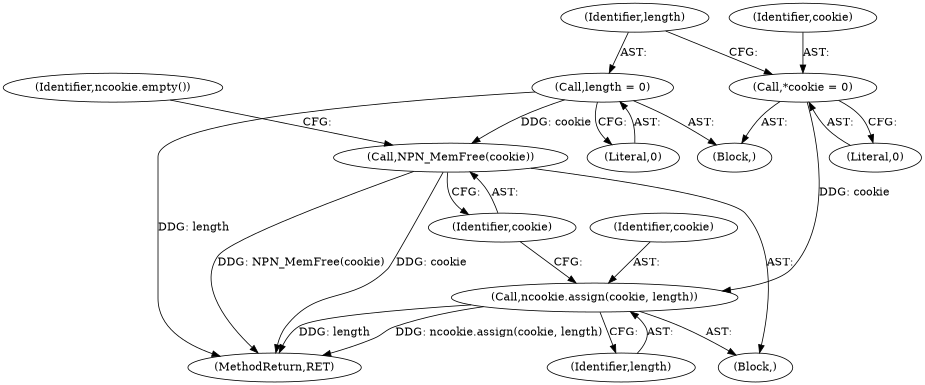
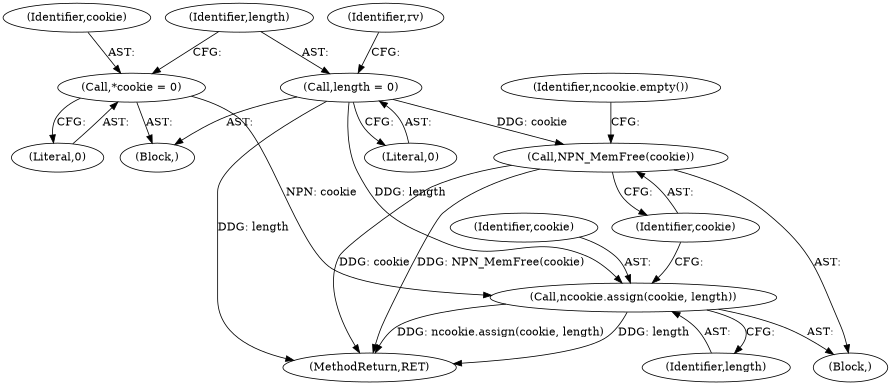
none -> (386, 18)
(854, 193) -> (321, 193)
none -> (442, 242)
